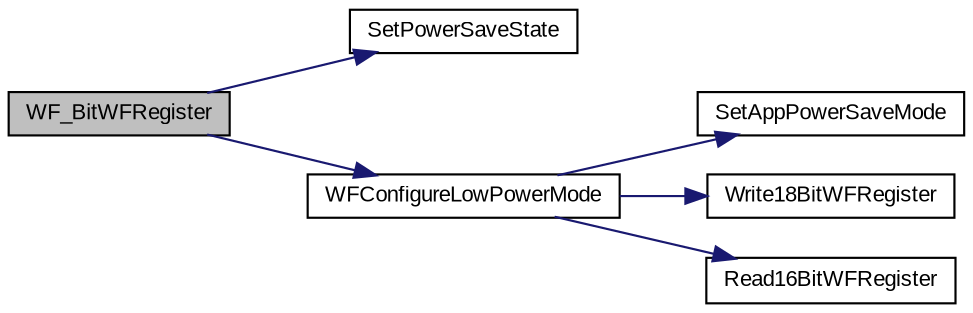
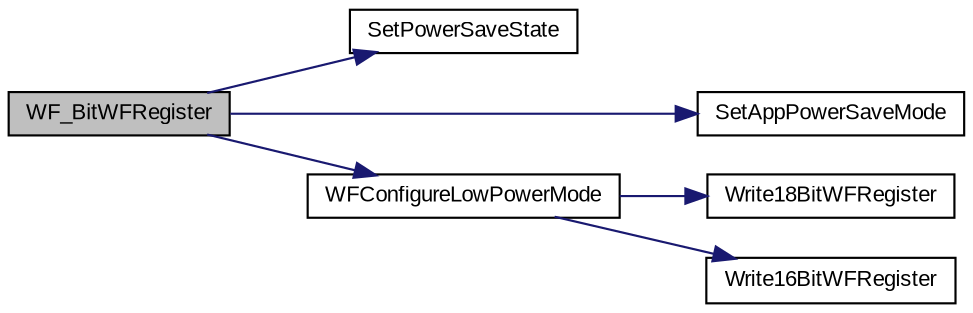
(637, 157) -> (453, 114)
(831, 281) -> (831, 281)
